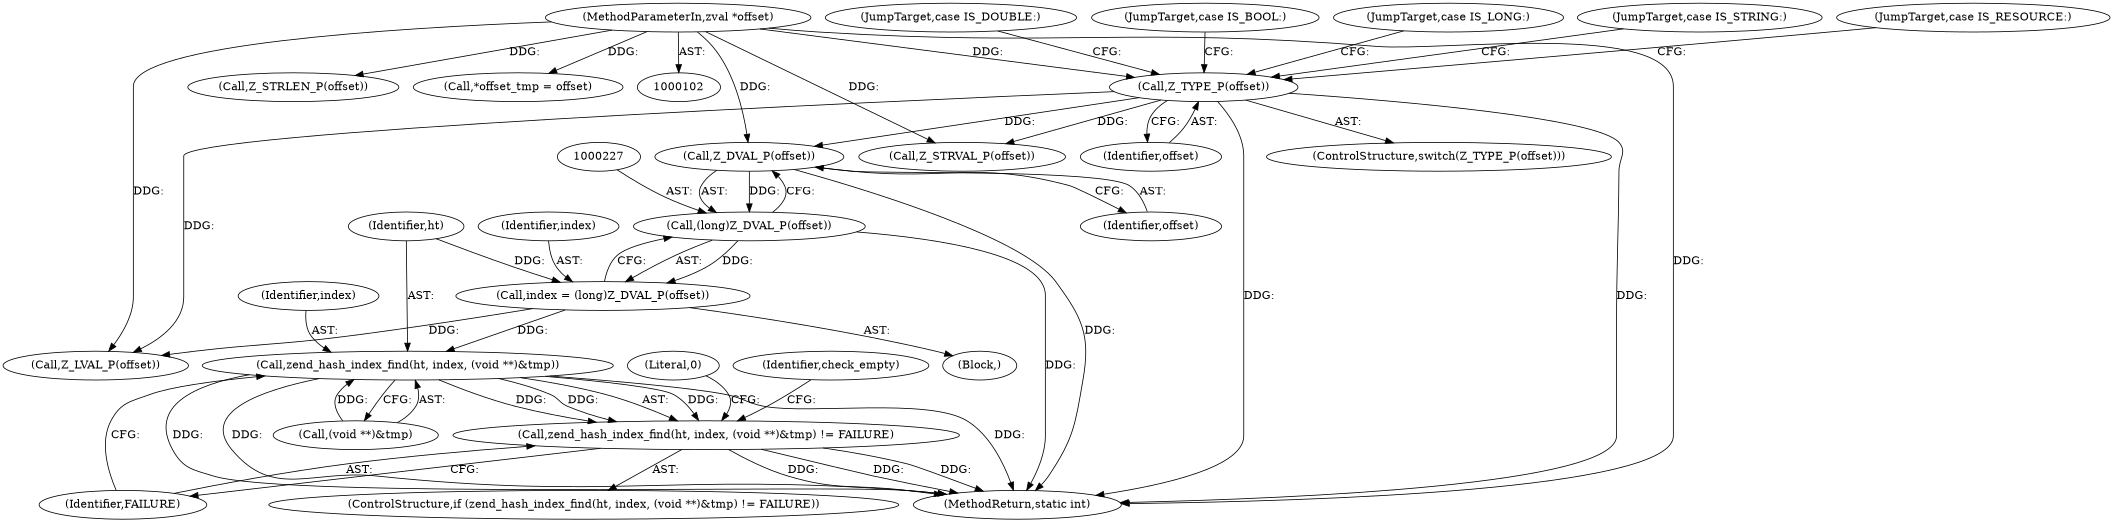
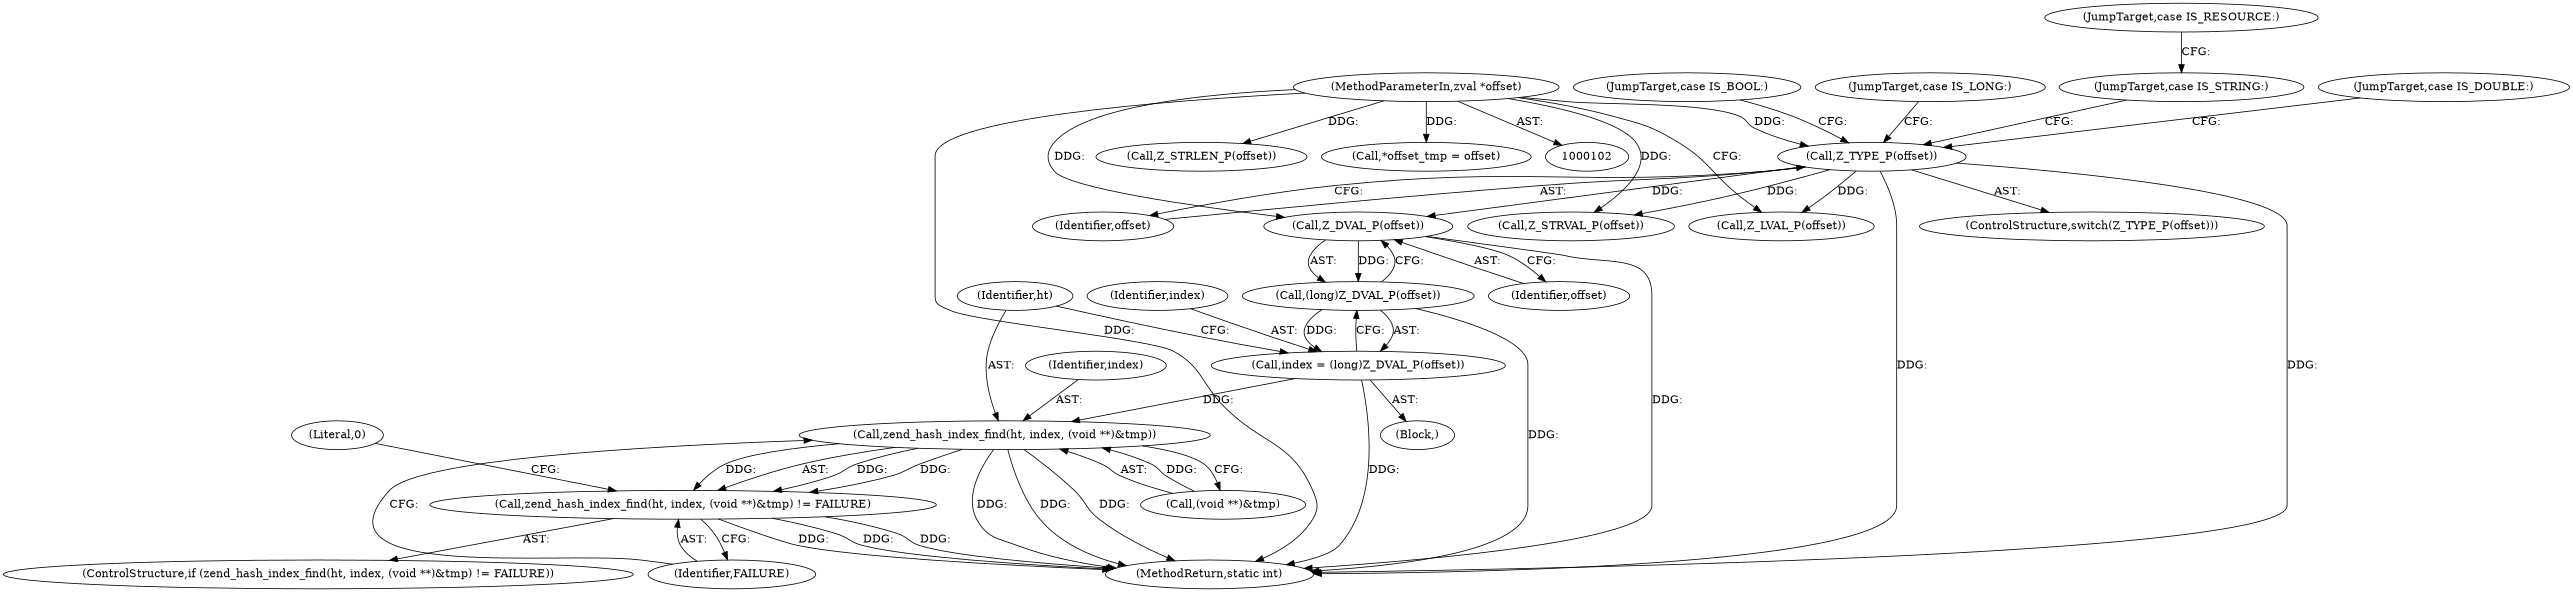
(1584, 54) -> (2182, 48)
(599, 157) -> none
(151, 192) -> (1729, 157)
(531, 261) -> (1217, 331)
(352, 336) -> (1365, 490)
(831, 366) -> none
